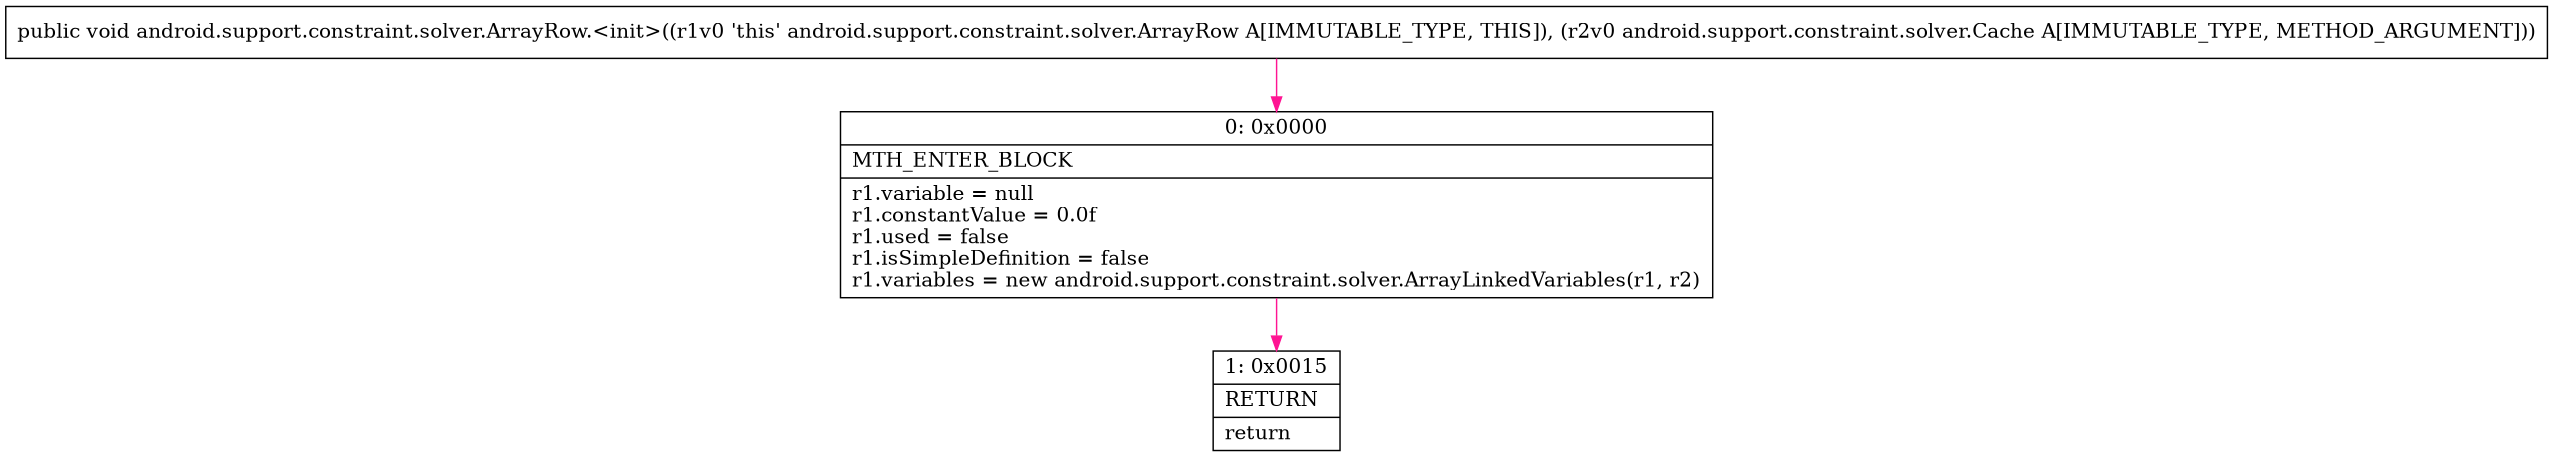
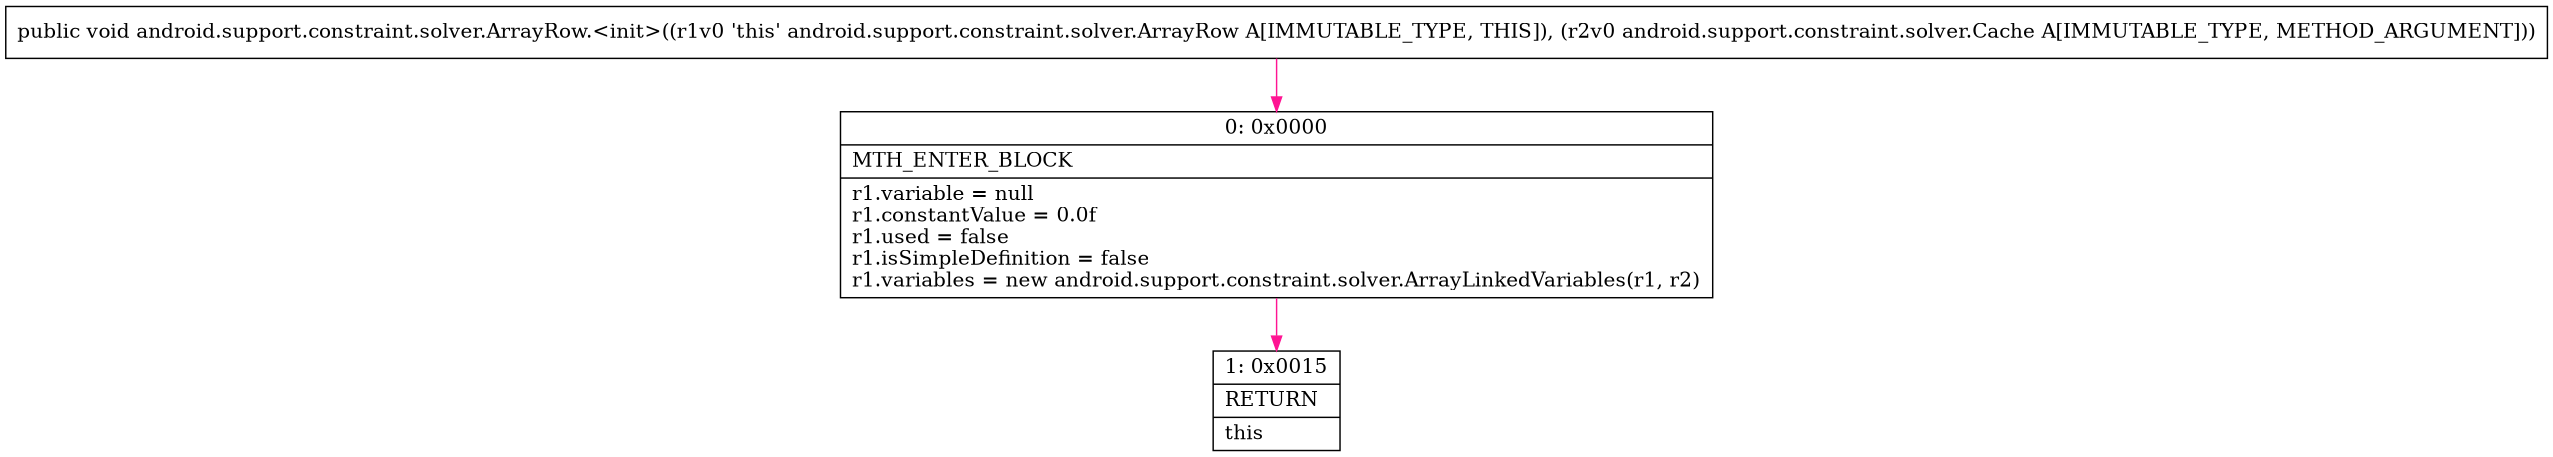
(1258, 433) -> (1245, 433)
